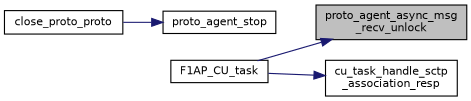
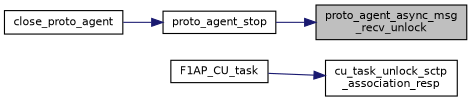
(64, 22) -> (64, 22)
(289, 52) -> (290, 22)
(391, 78) -> (391, 78)
